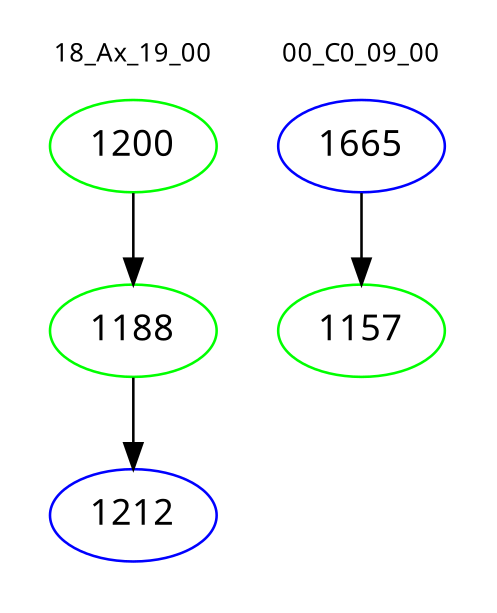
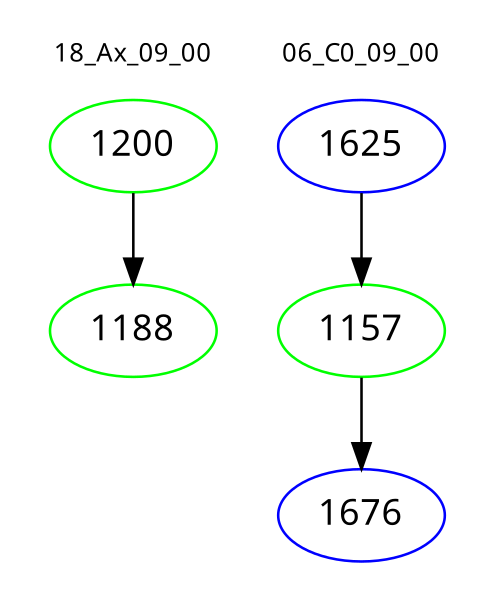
(133, 55) -> (133, 55)
(362, 55) -> (362, 55)
(362, 146) -> (362, 146)
(133, 515) -> none
none -> (362, 515)
